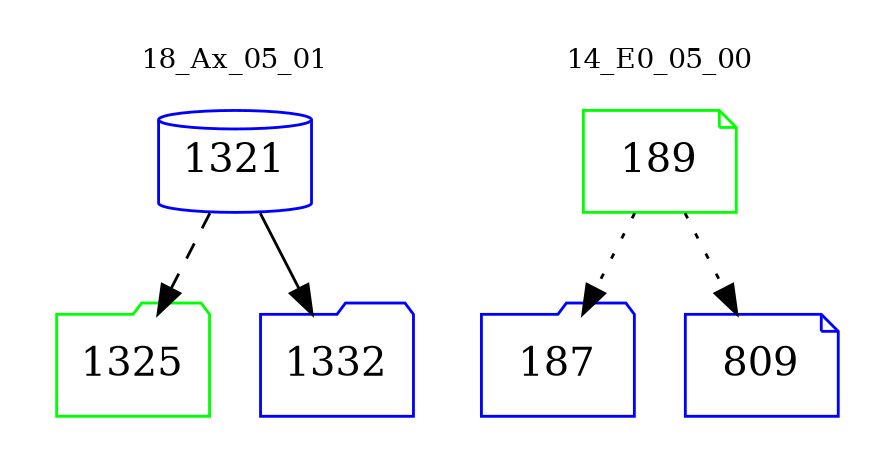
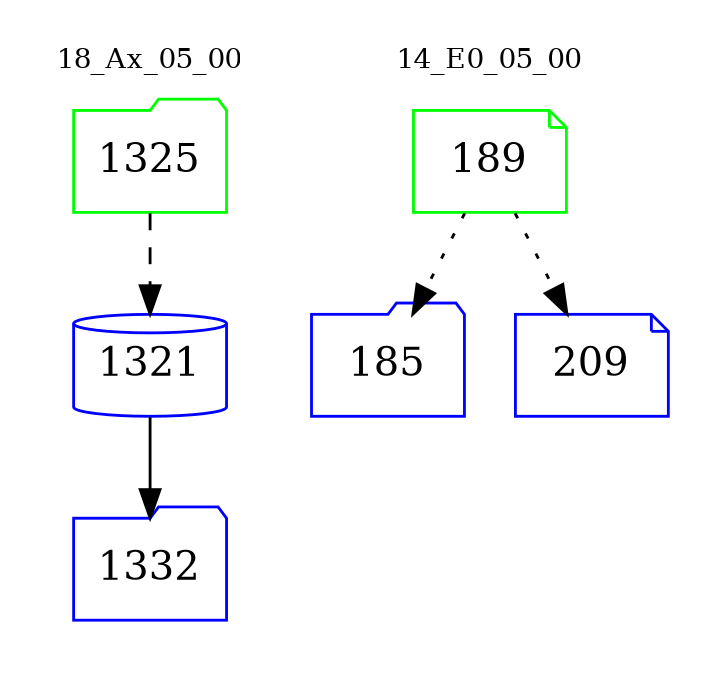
(235, 61) -> (150, 61)
(191, 251) -> (150, 249)
(558, 365) -> (388, 365)
(762, 365) -> (592, 365)
